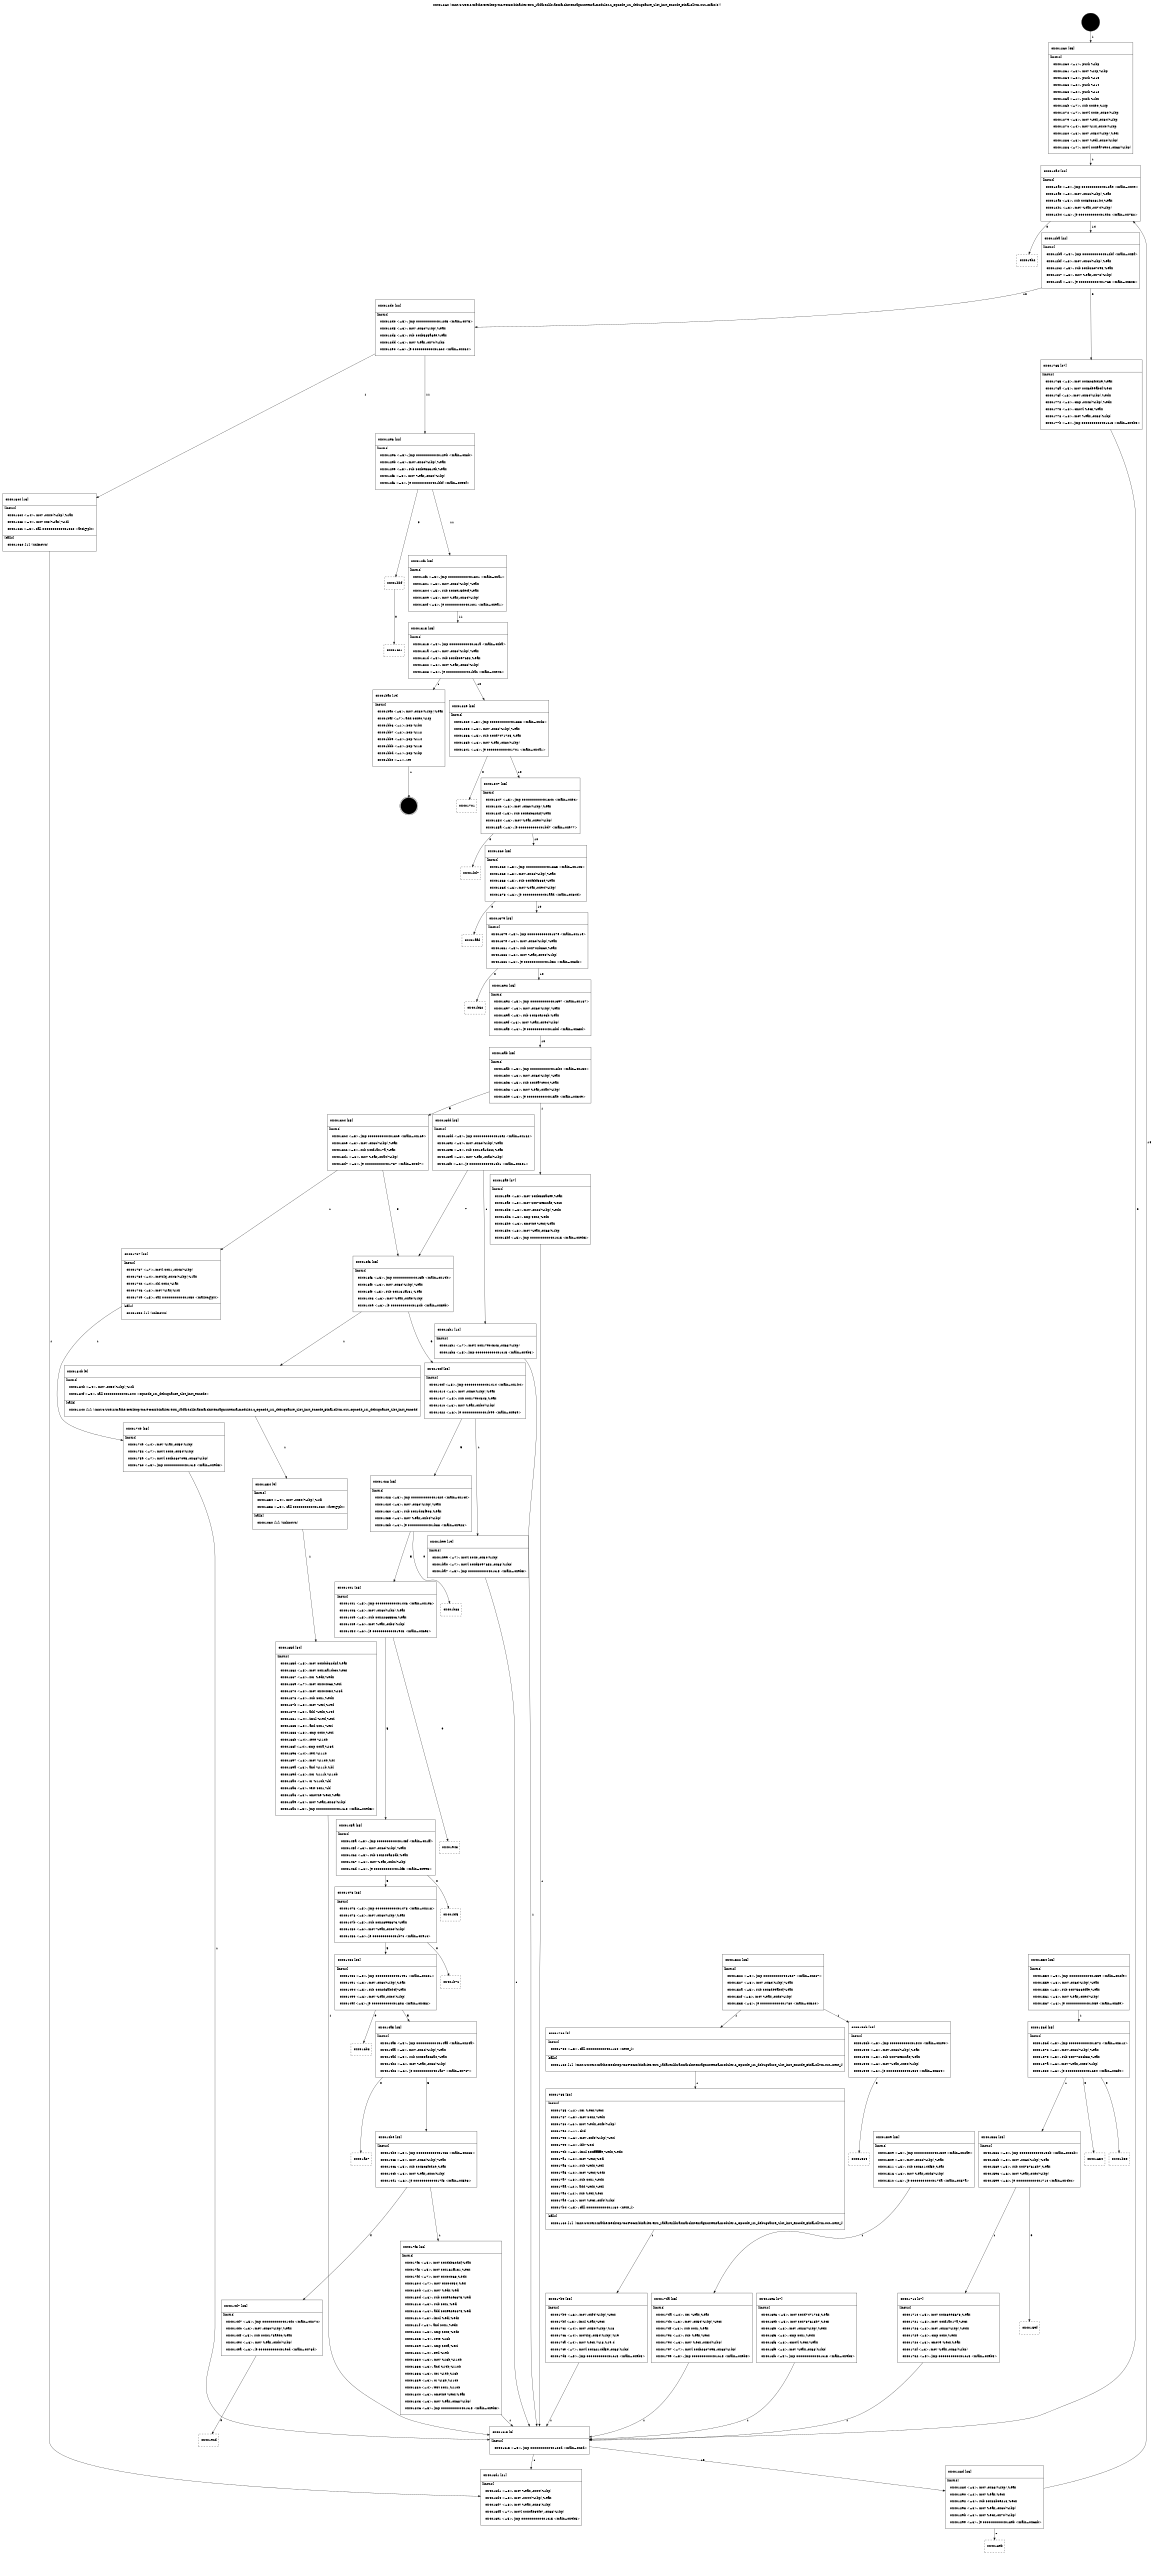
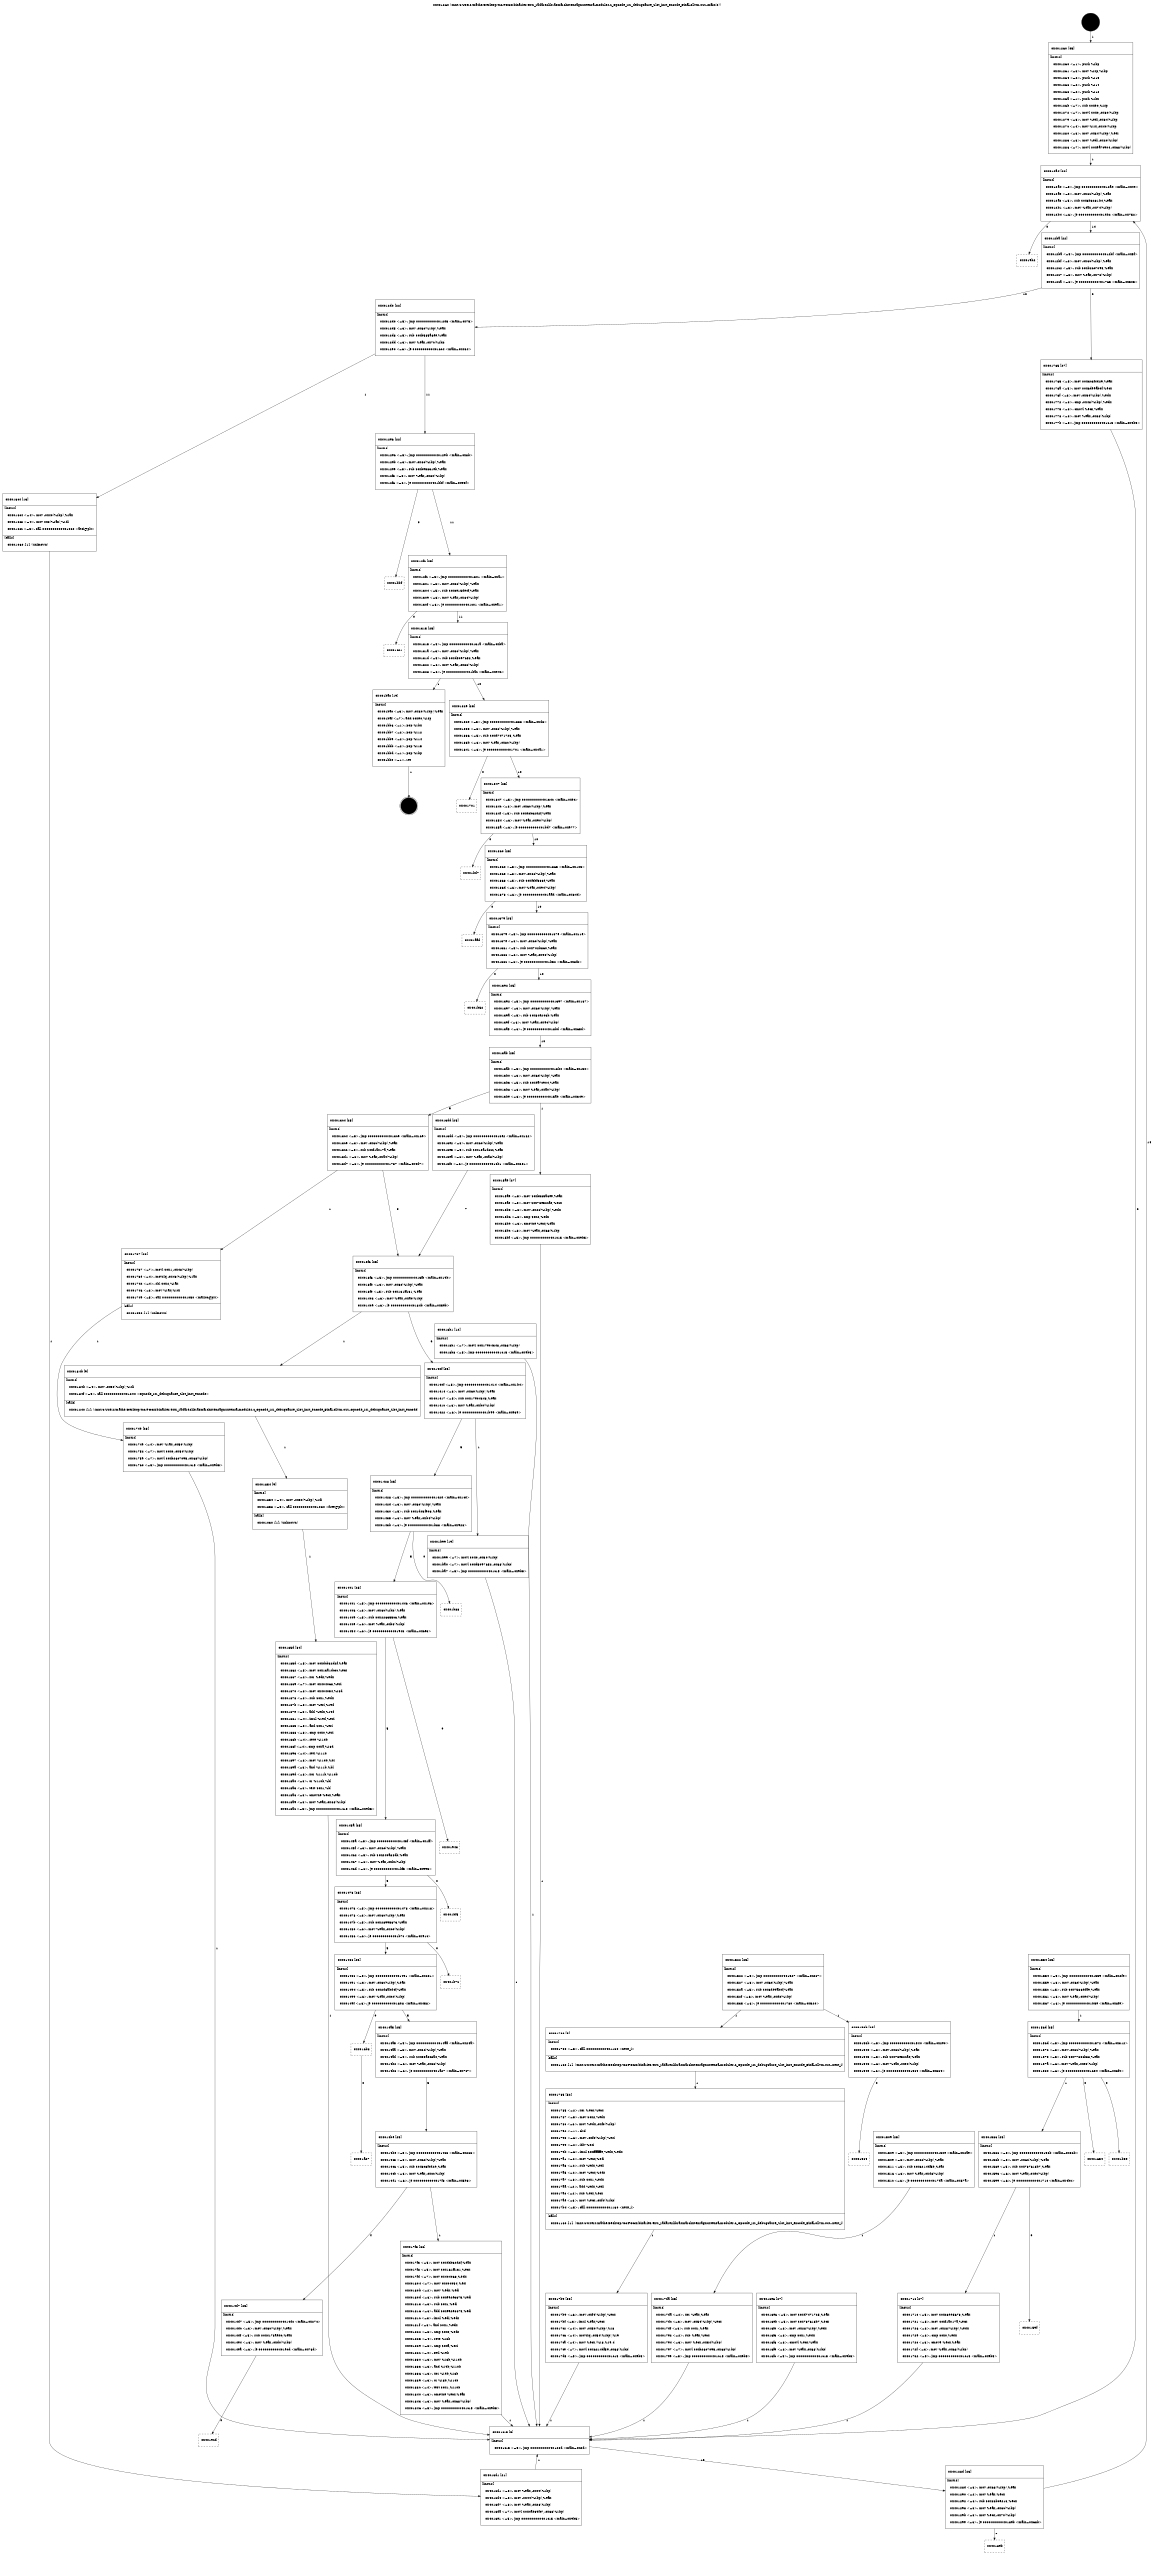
(394, 616) -> (404, 625)
(484, 1246) -> none
(365, 2112) -> (361, 2103)
(532, 2461) -> (536, 2463)
